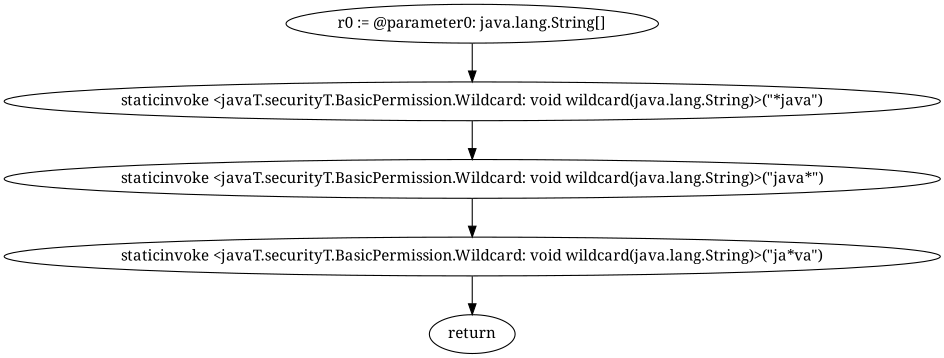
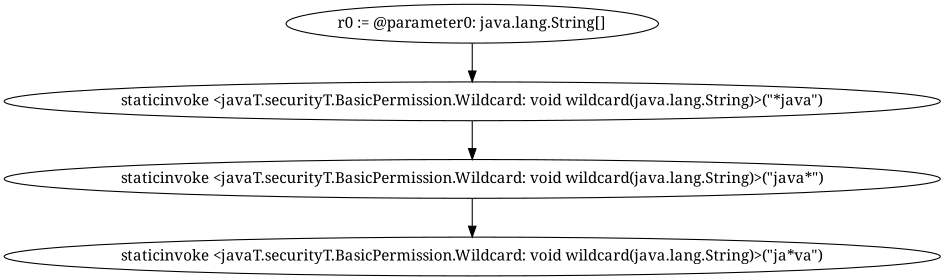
(472, 334) -> none
